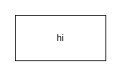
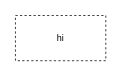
(60, 38) -> (60, 38)
